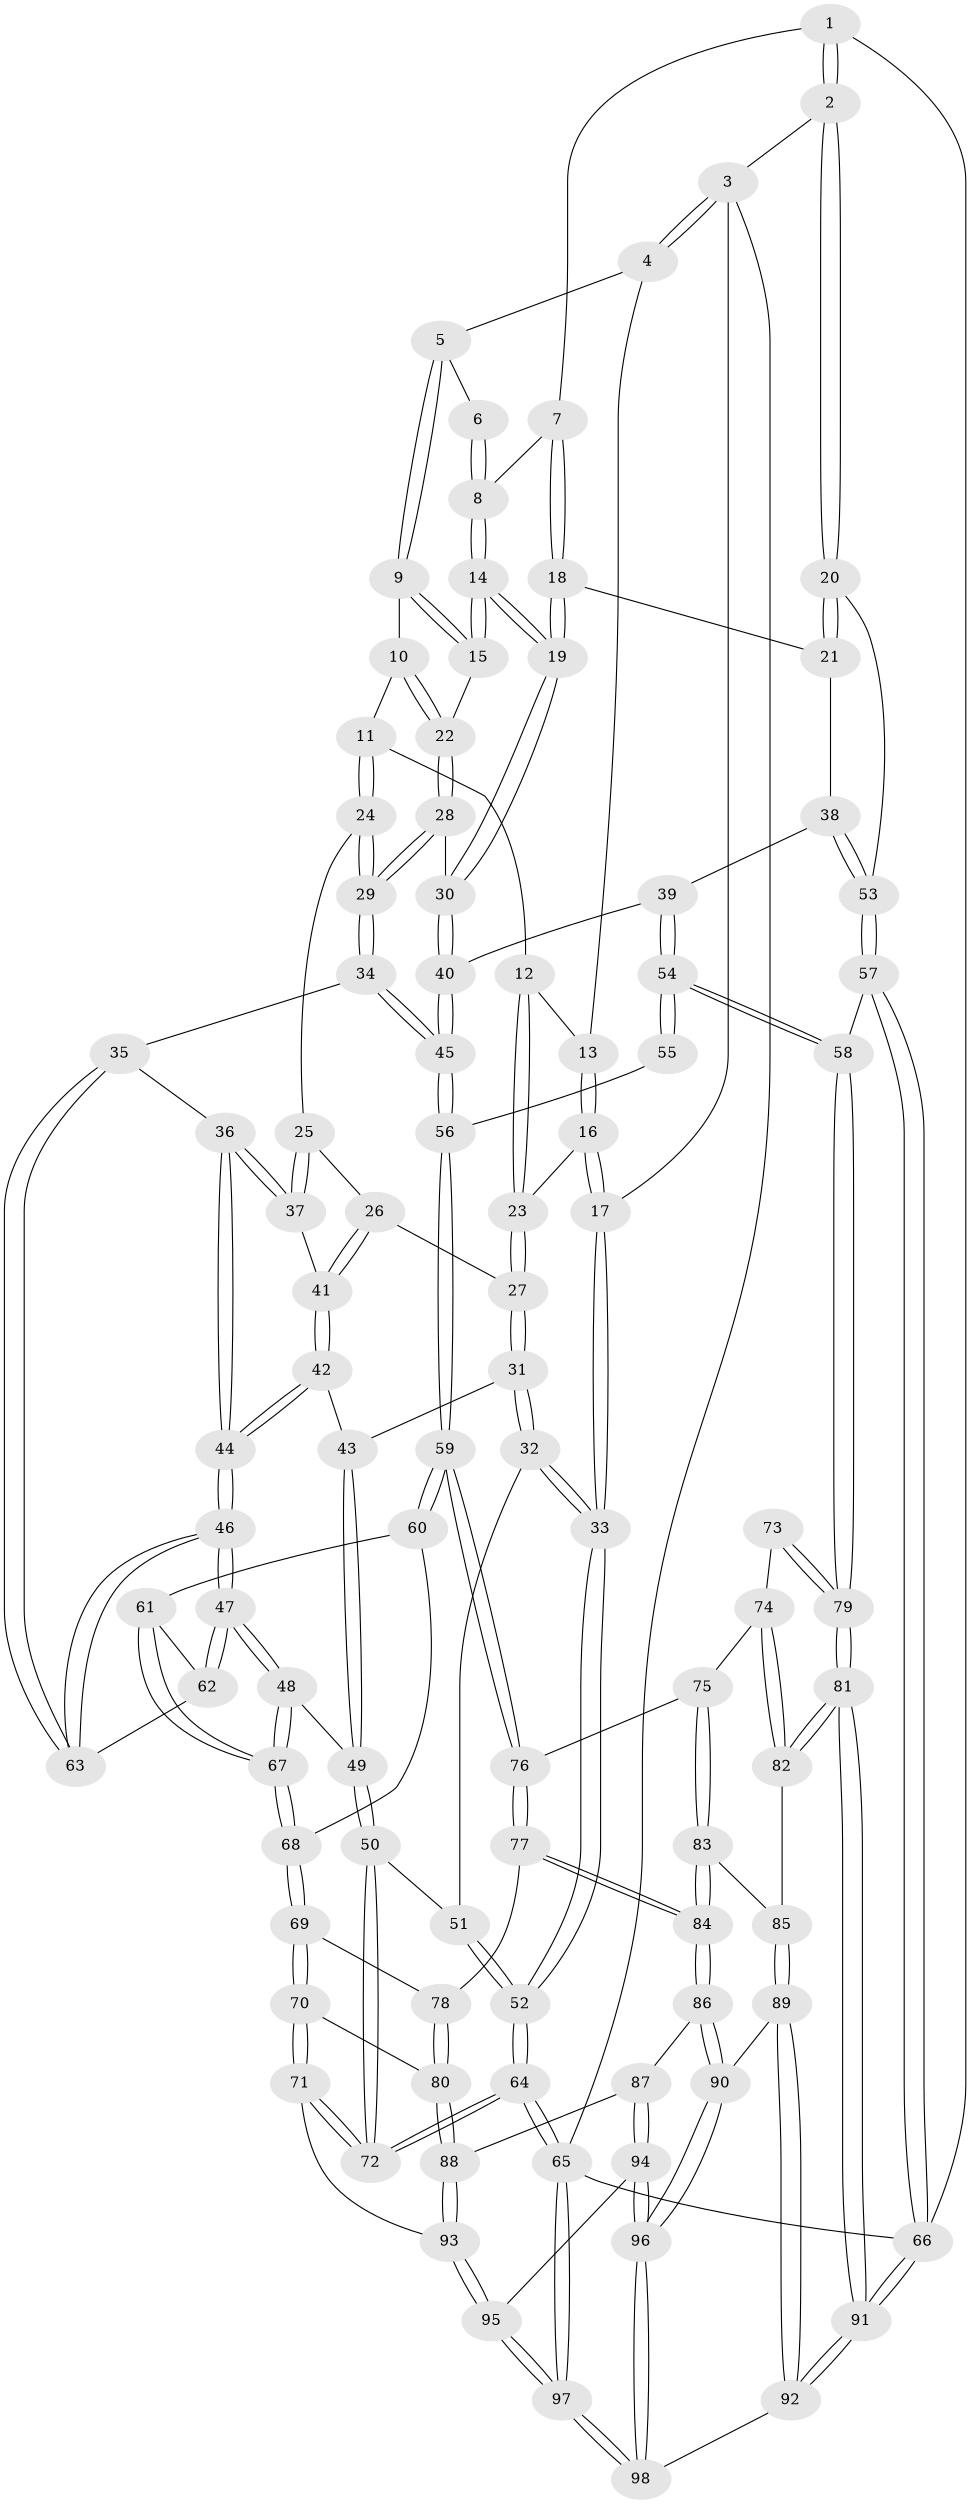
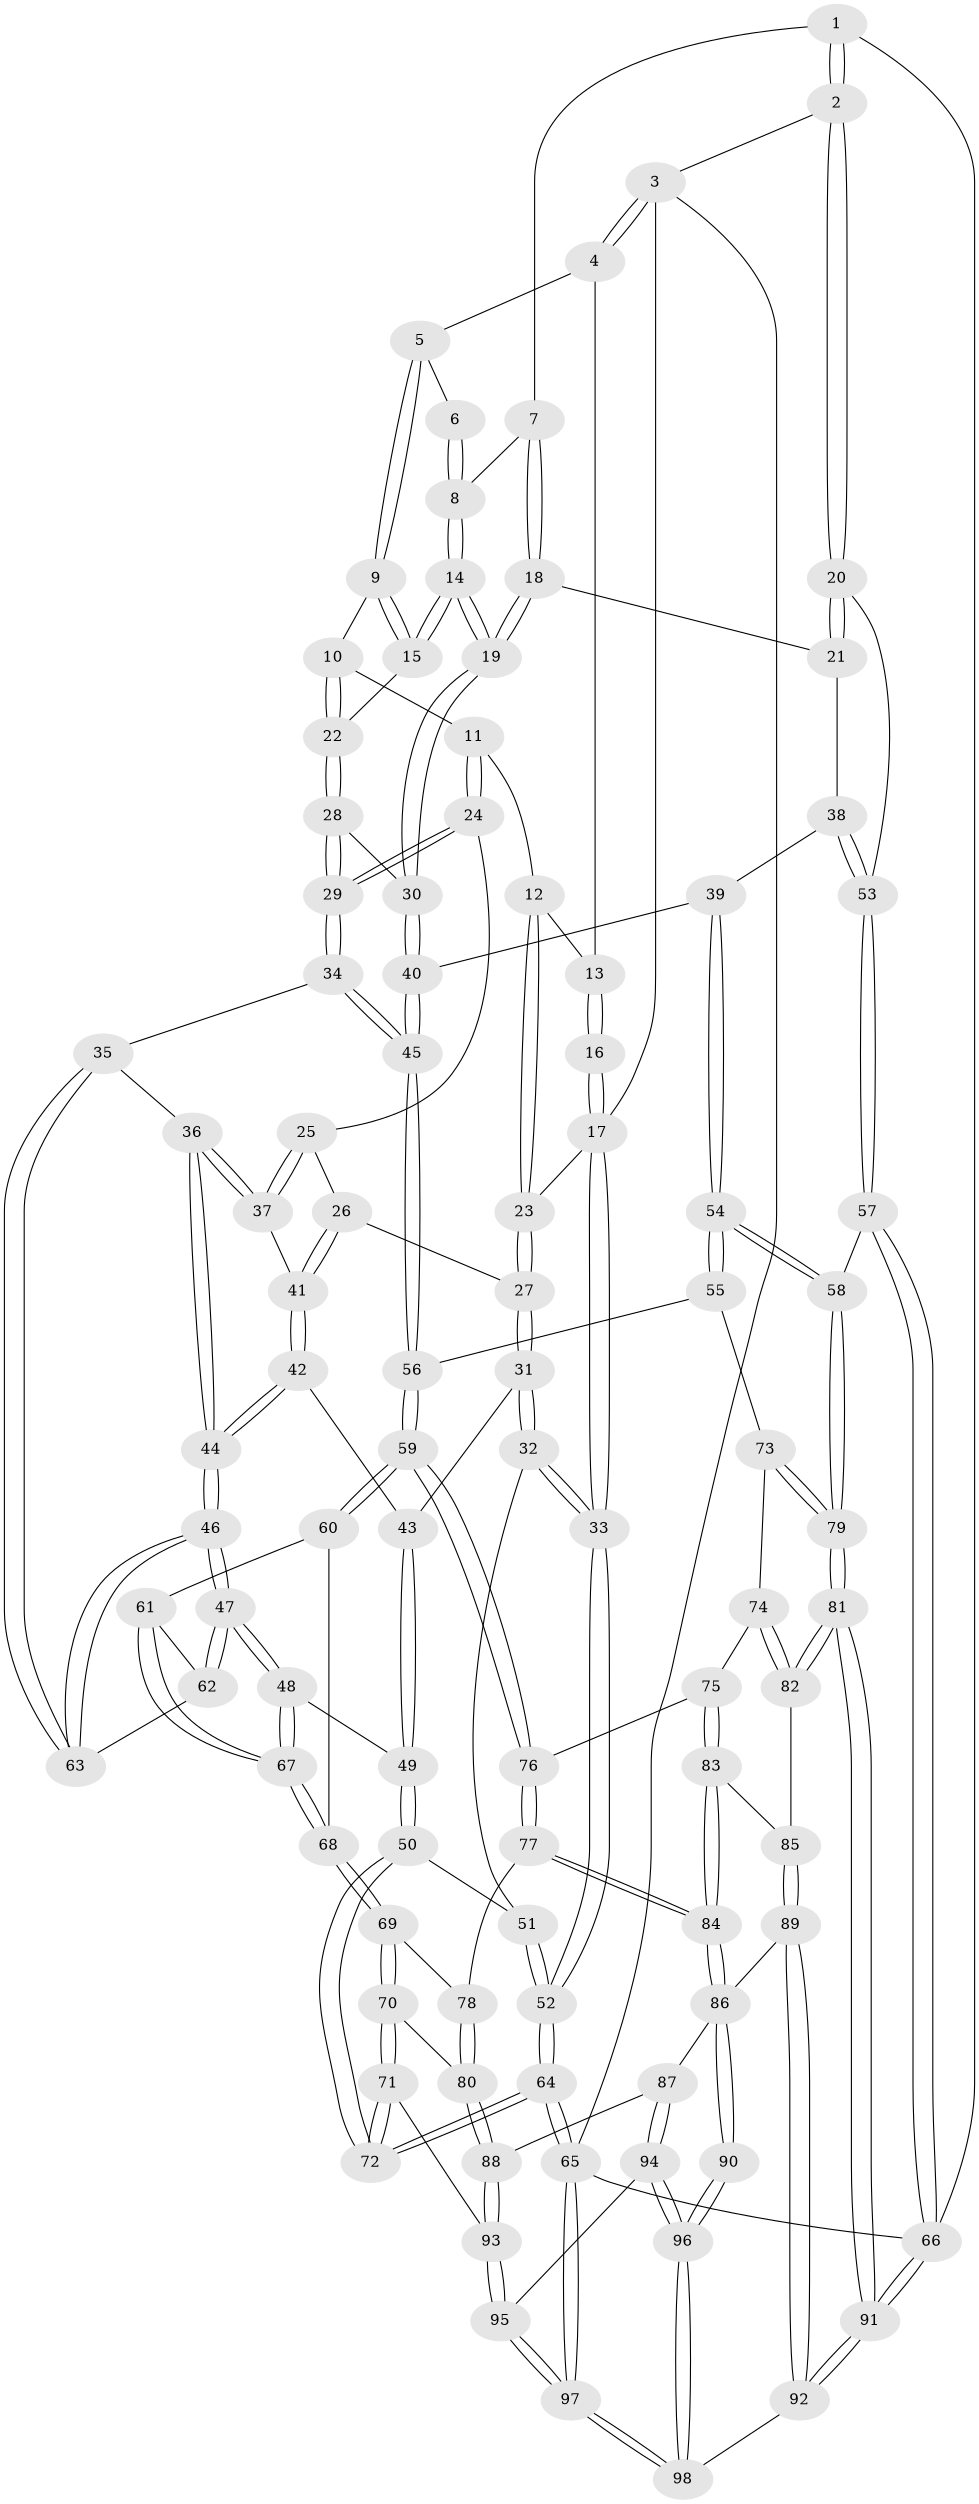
(553, 1173) -> (561, 1173)
none -> (737, 1359)
(751, 2044) -> (756, 1965)
